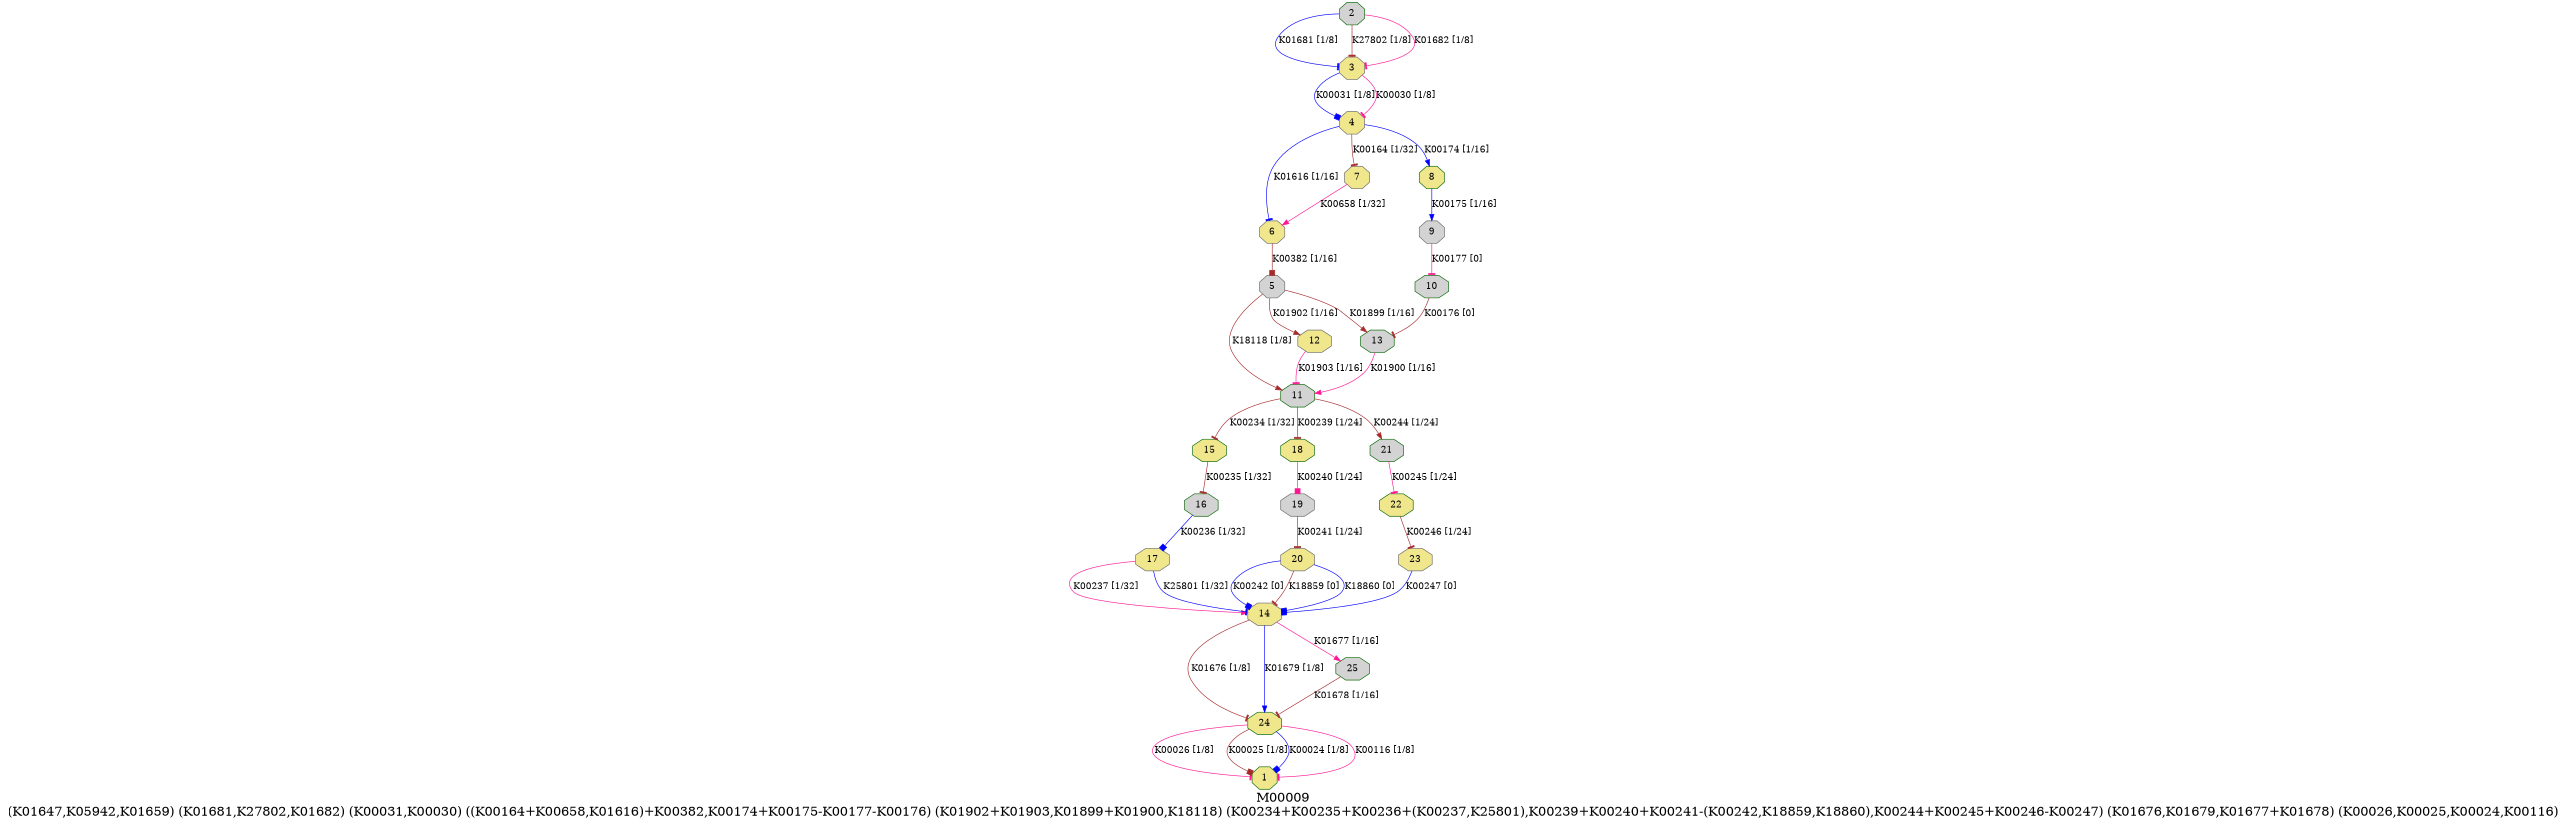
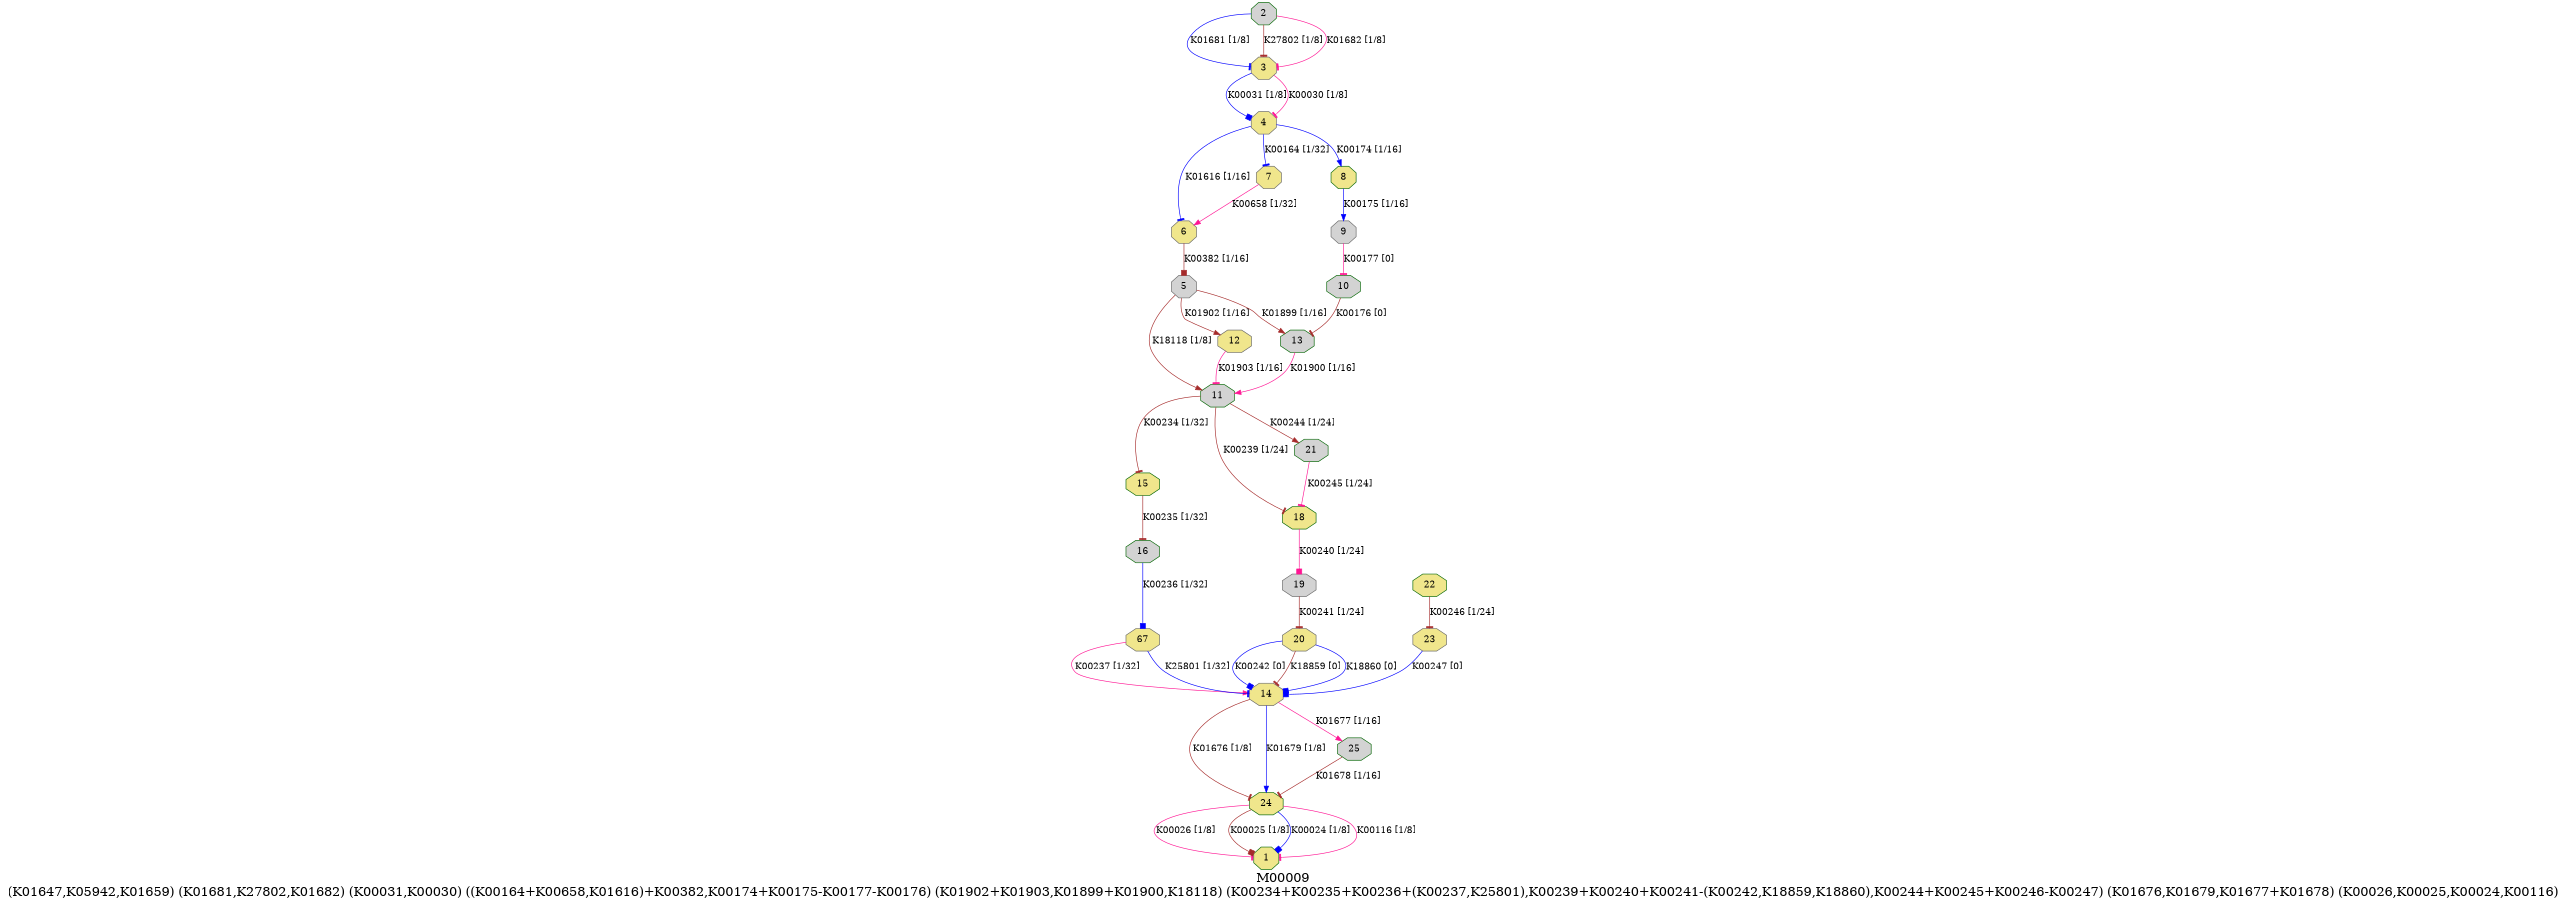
(1352, 149) -> (1264, 149)
(1391, 476) -> (1306, 483)
(1153, 560) -> (1143, 640)
